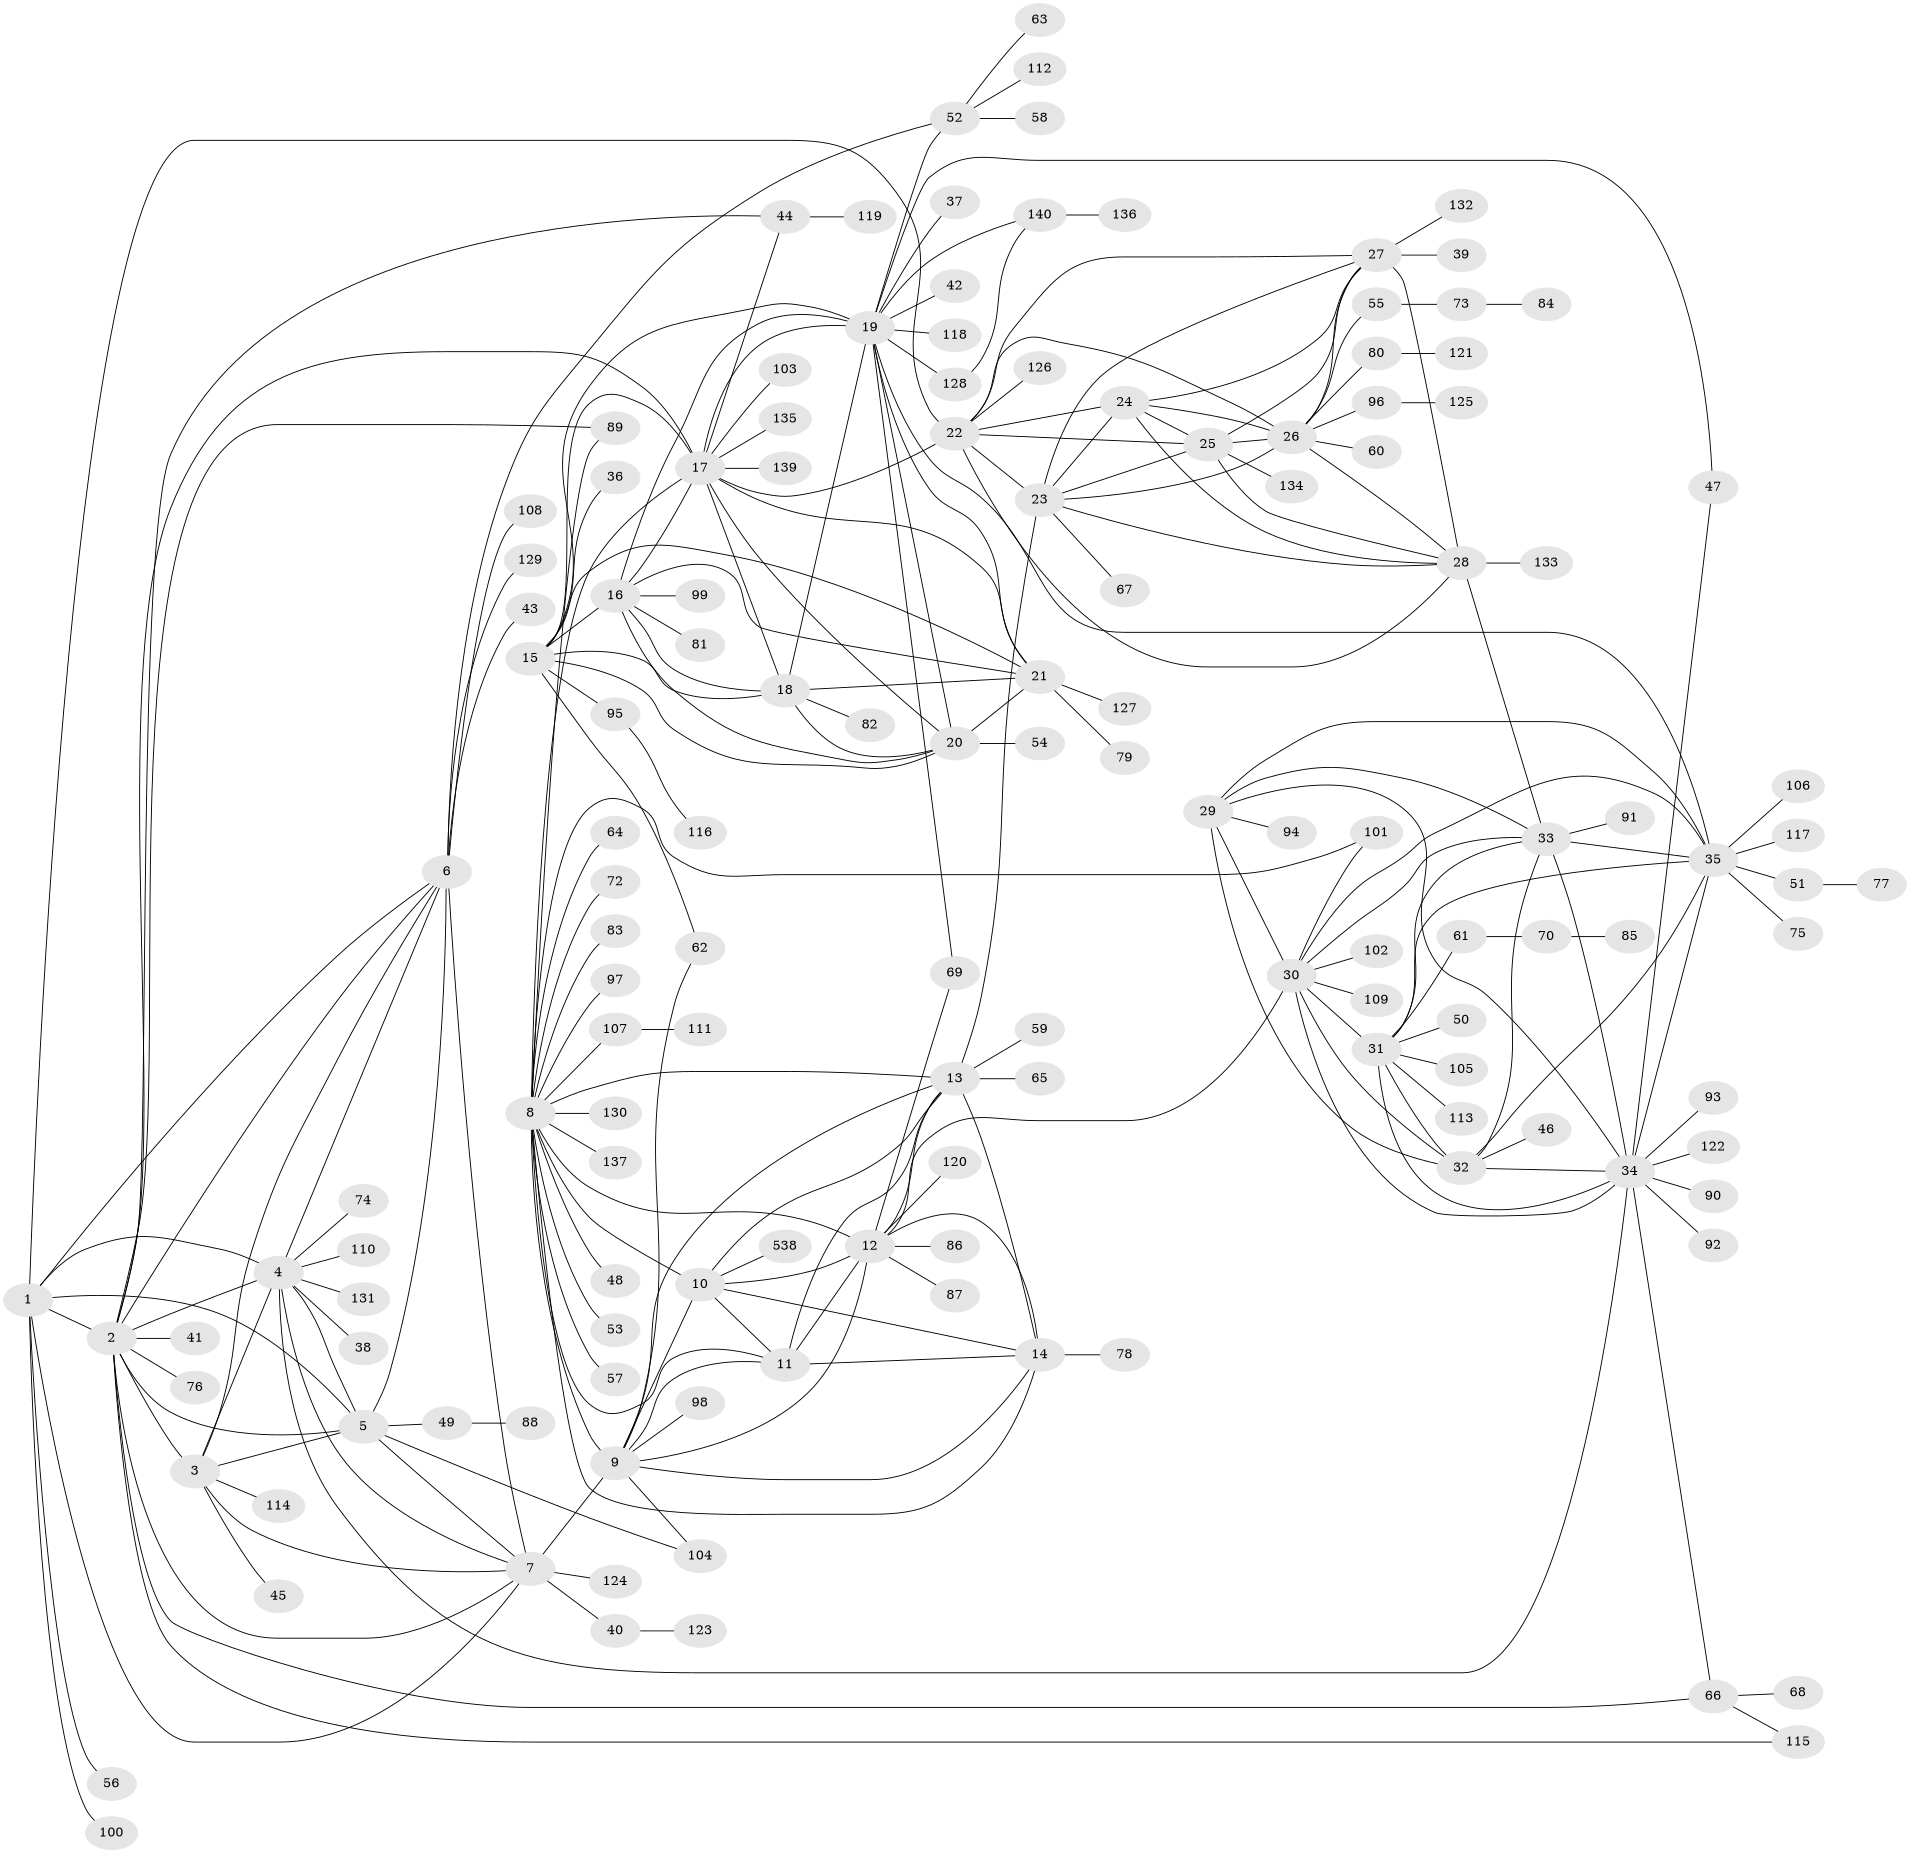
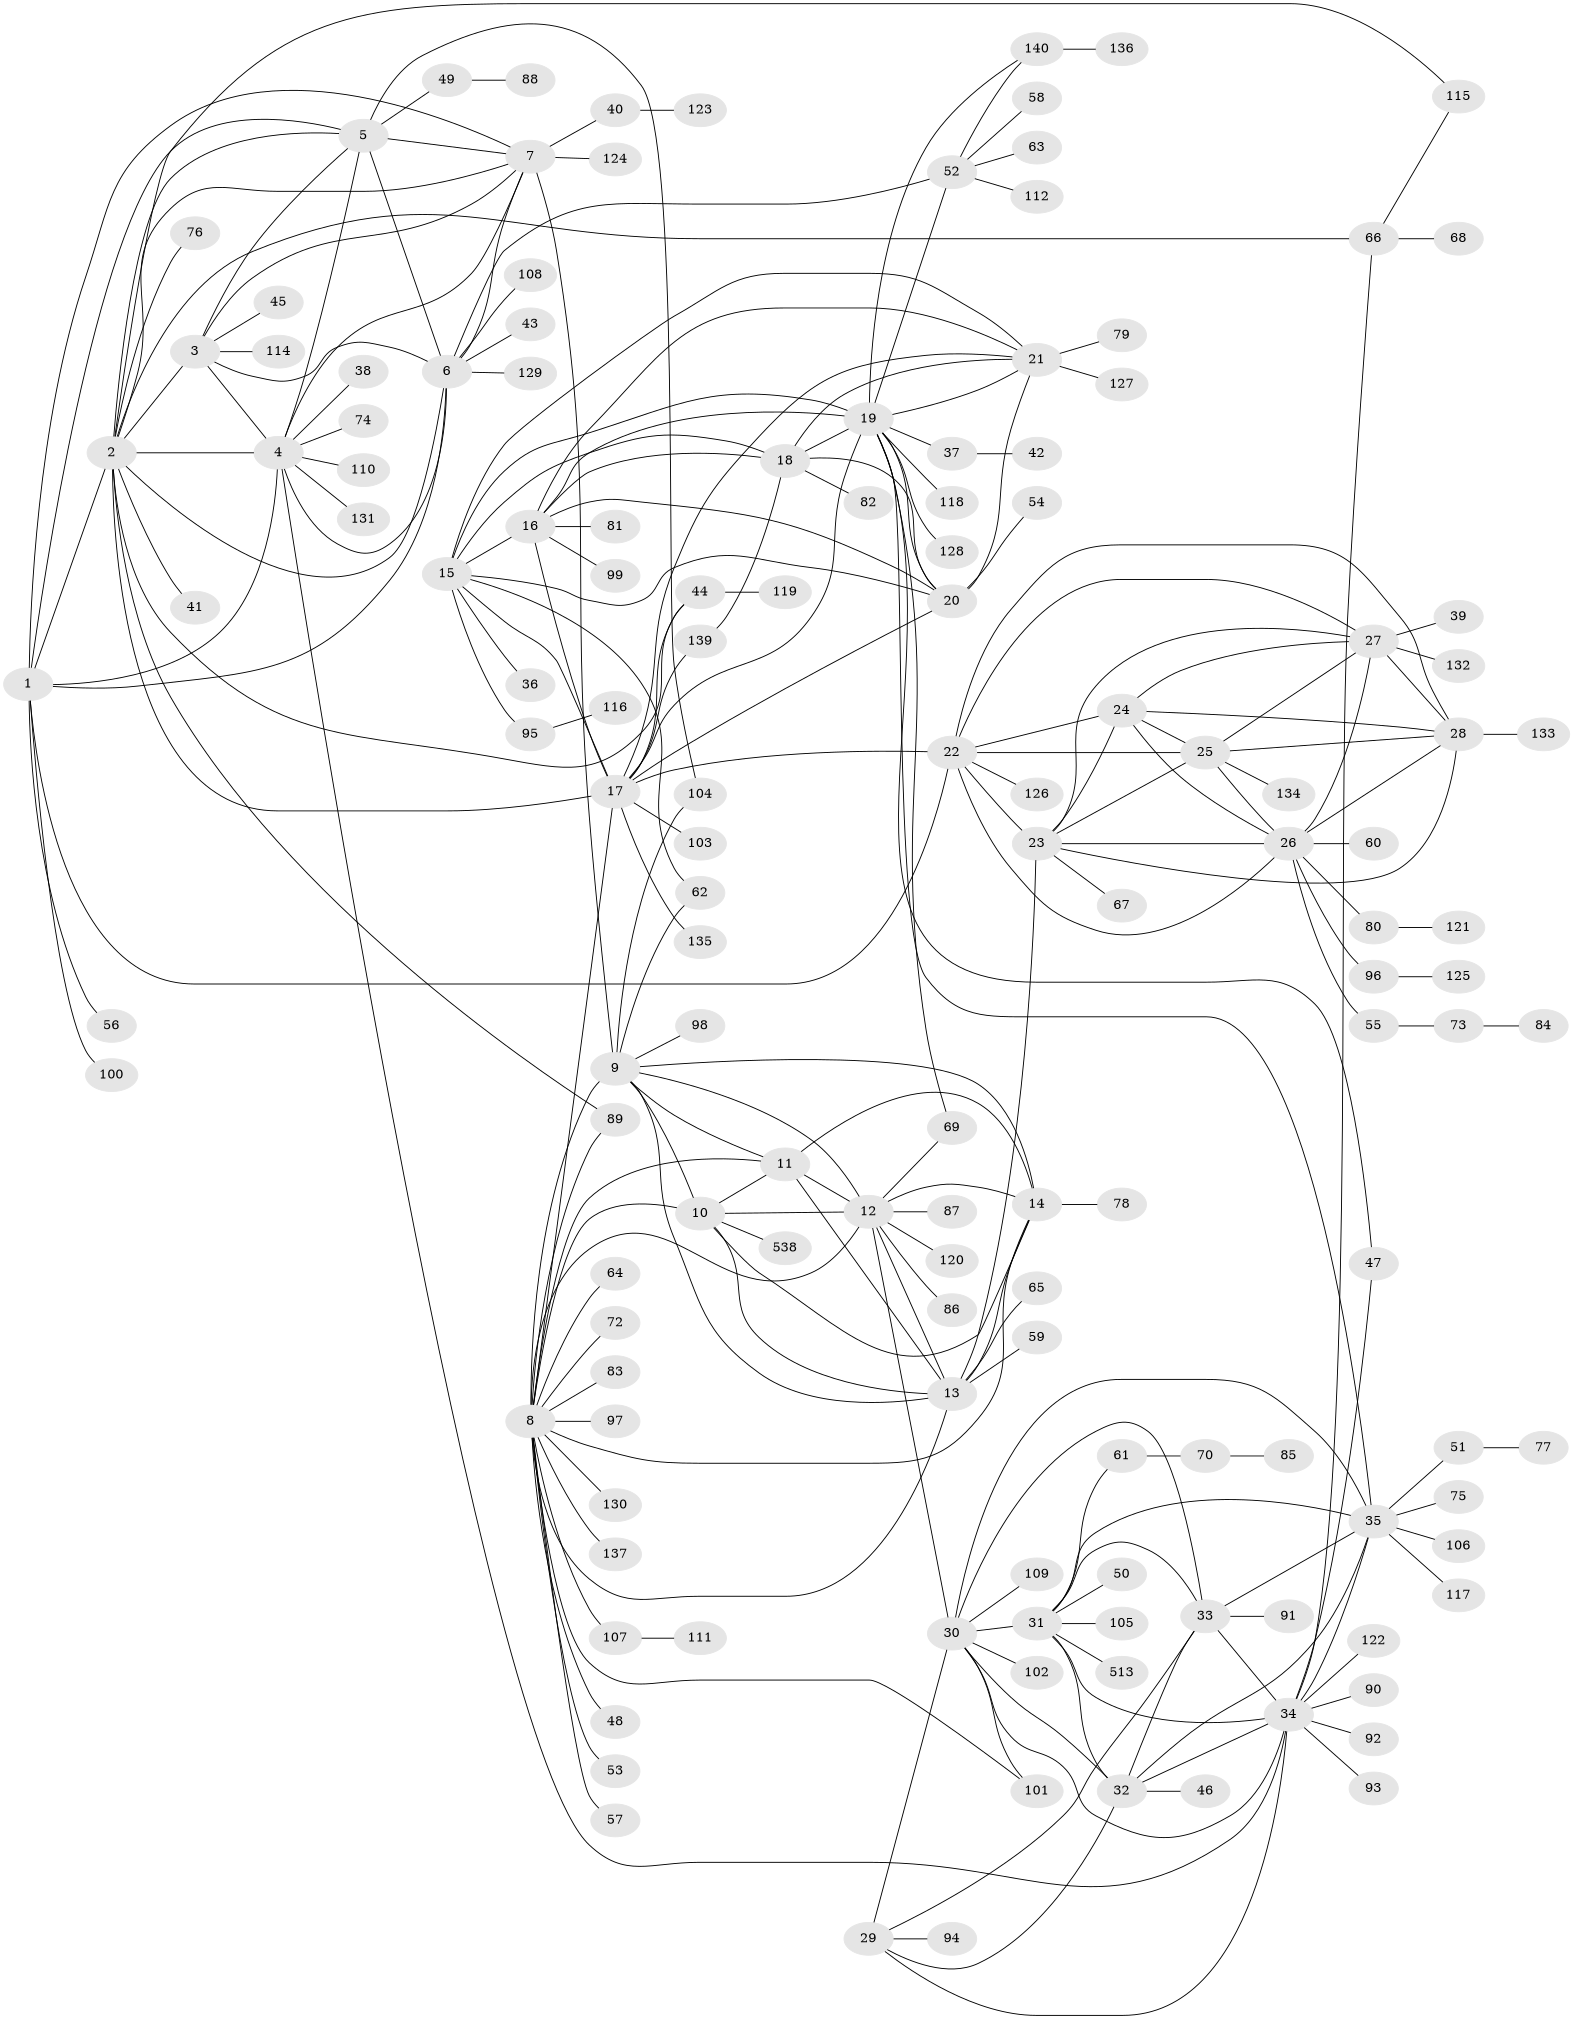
(998, 300) -> (988, 107)
(910, 308) -> (995, 454)
(743, 580) -> (758, 552)
(1504, 701) -> none
(1478, 722) -> none
(1462, 1119) -> (1122, 1673)
